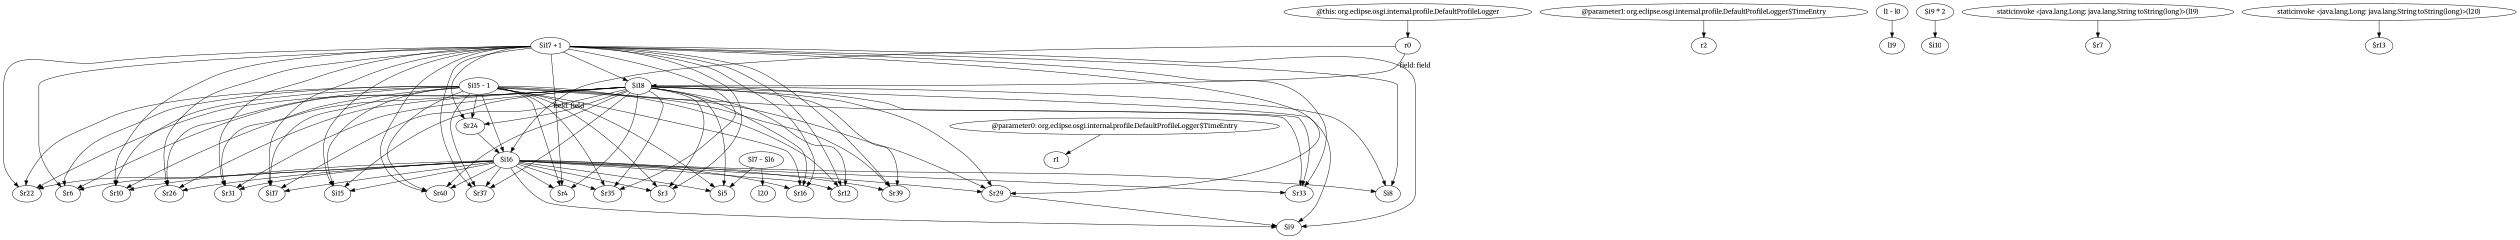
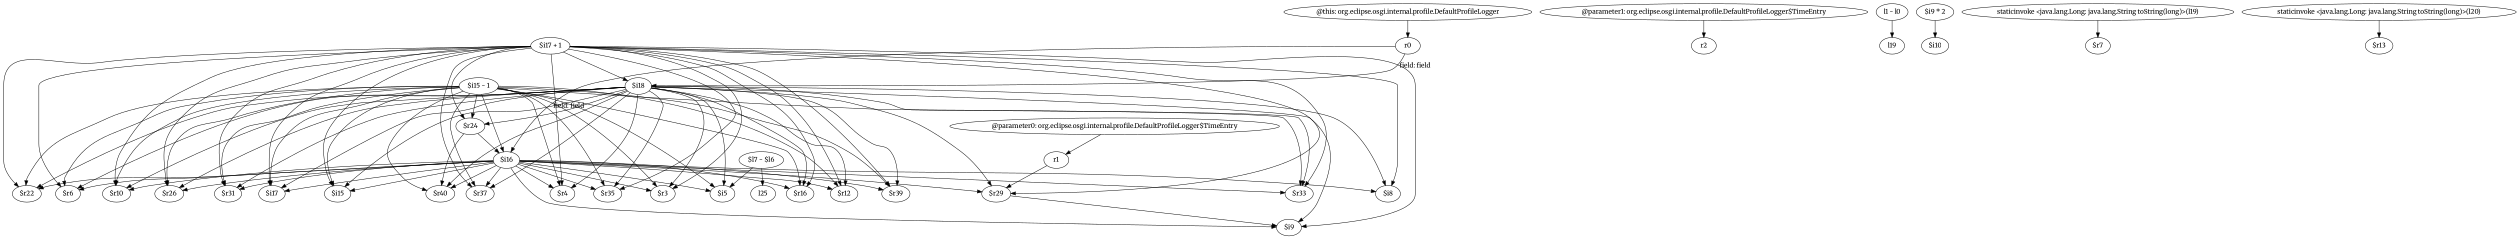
(421, 82) -> (452, 151)
(770, 114) -> (1028, 176)
(763, 194) -> (763, 194)
